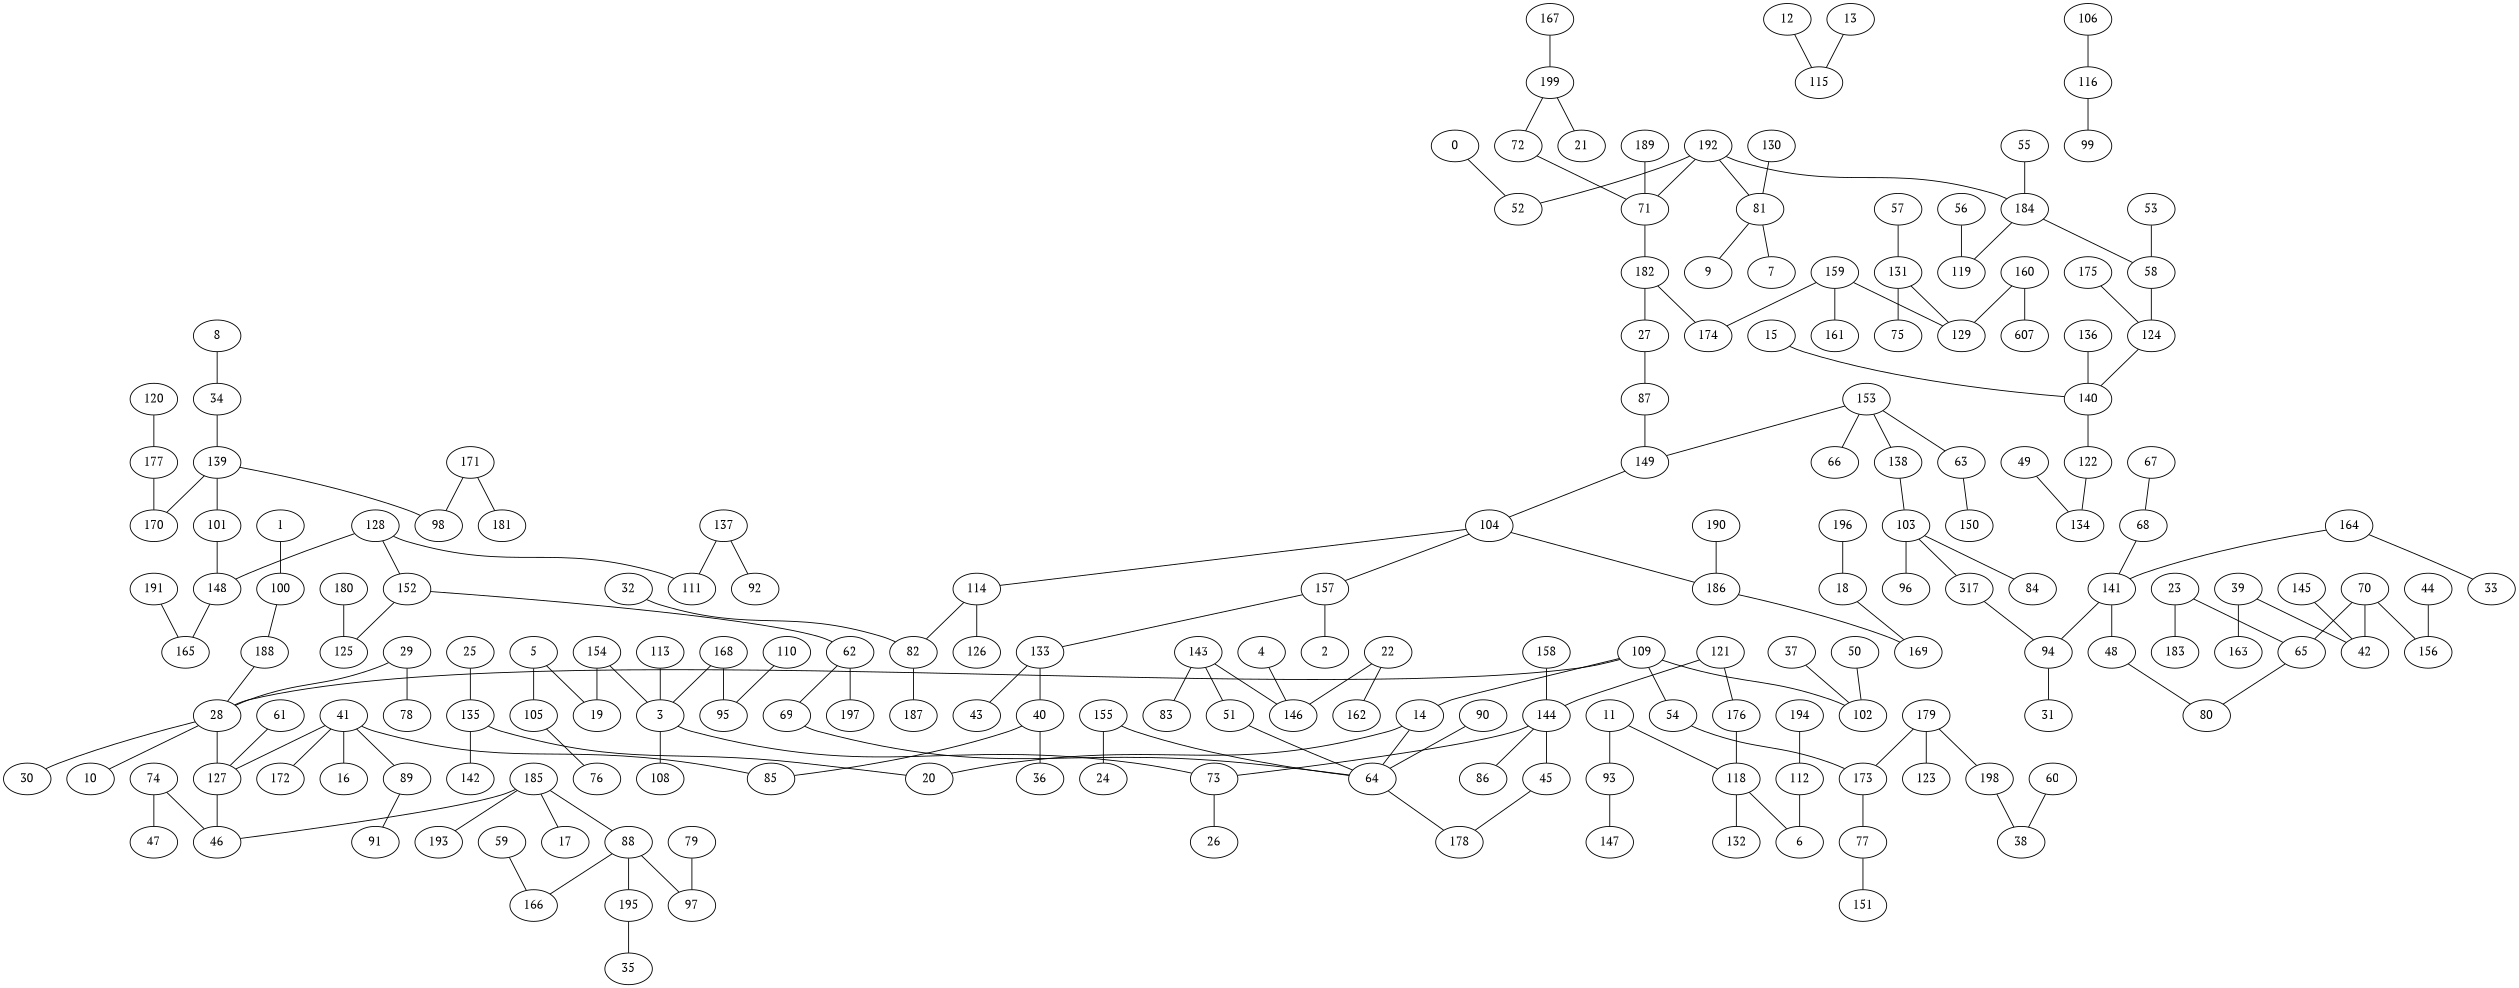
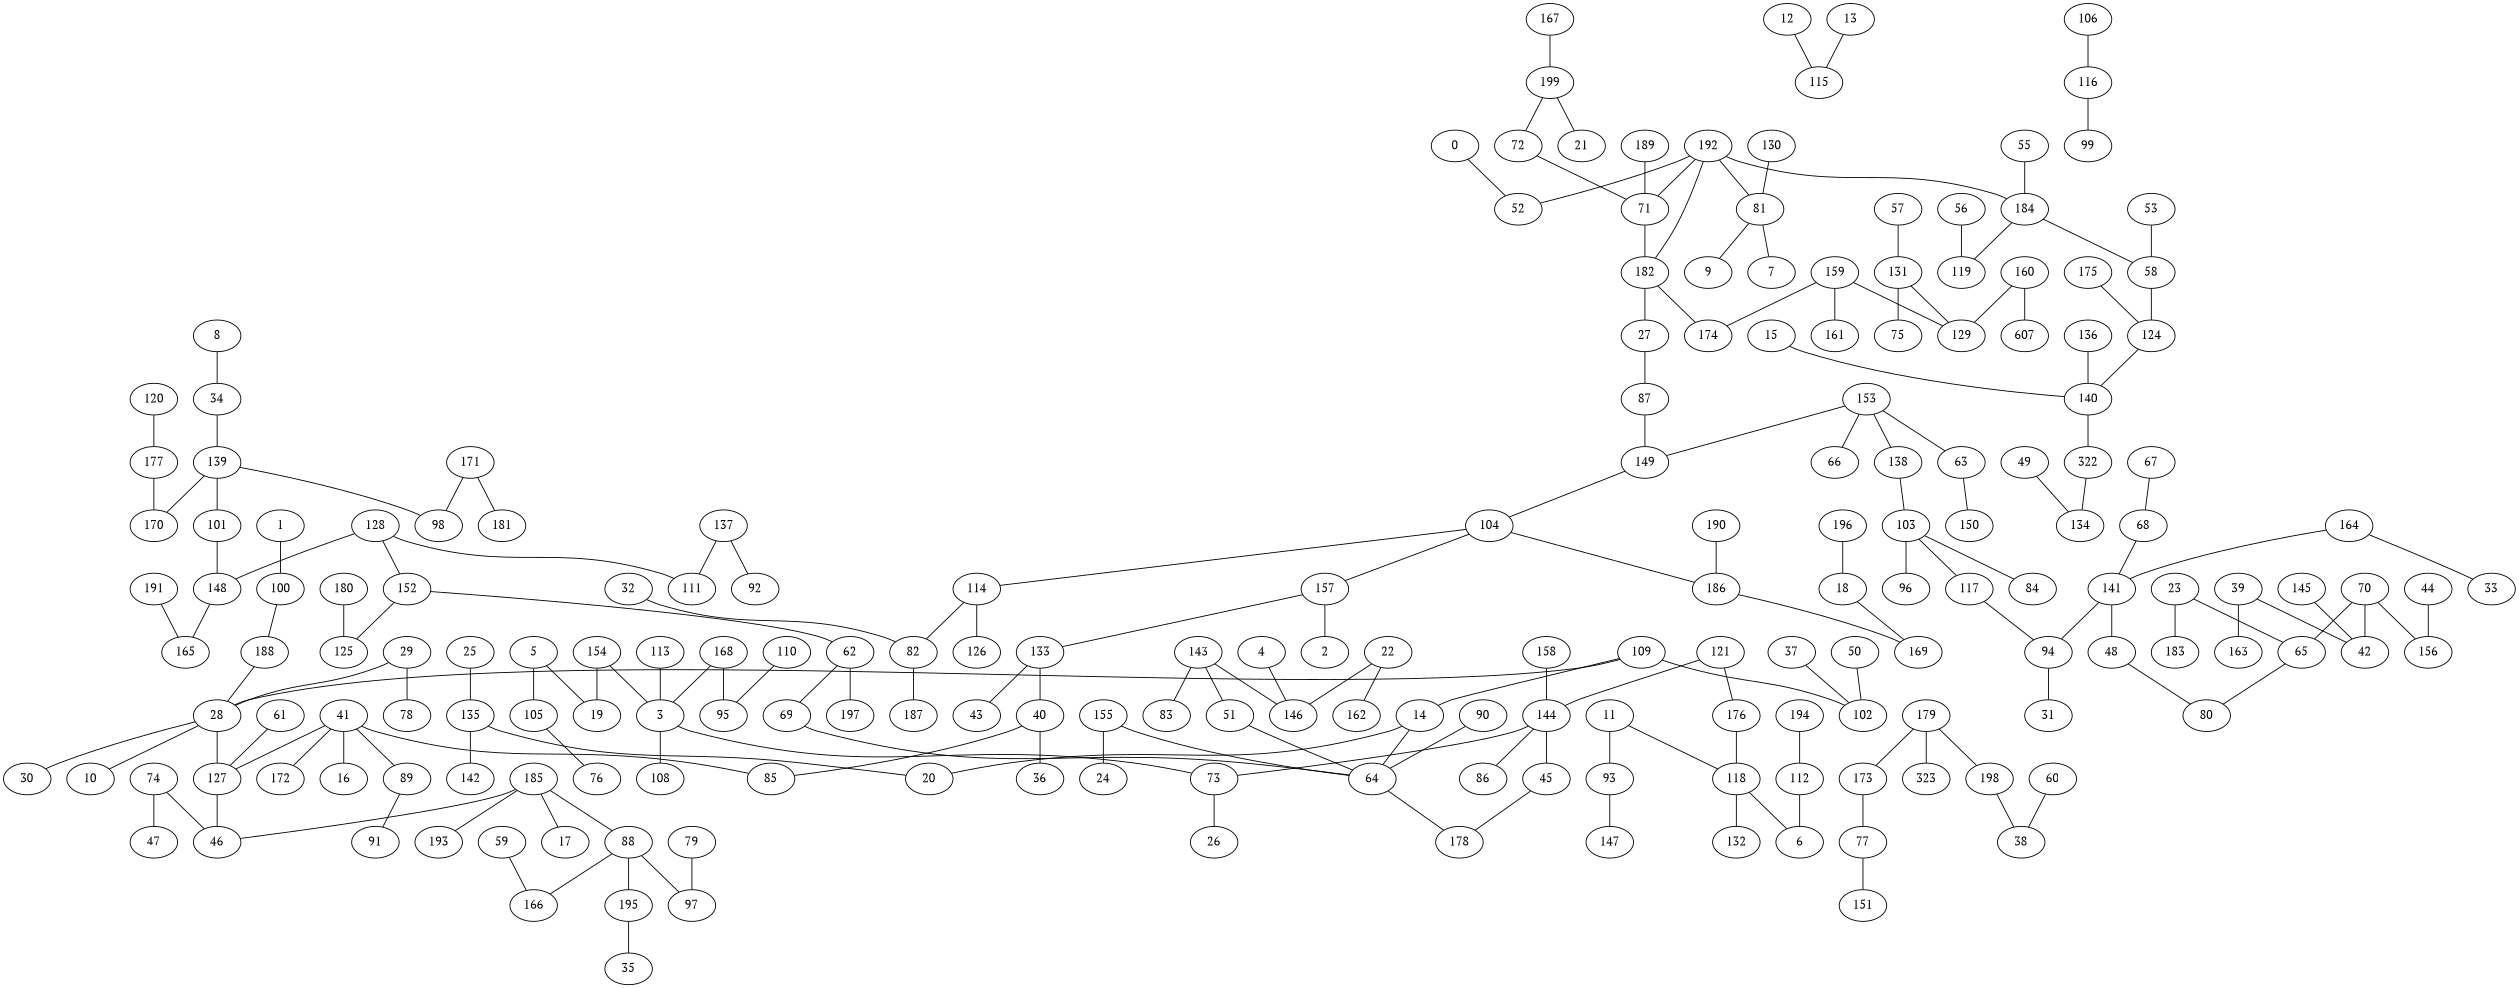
none -> (1683, 212)
(2088, 462) -> (2088, 462)
(1969, 589) -> (1969, 589)
(1673, 716) -> none
(1926, 779) -> (1926, 779)
